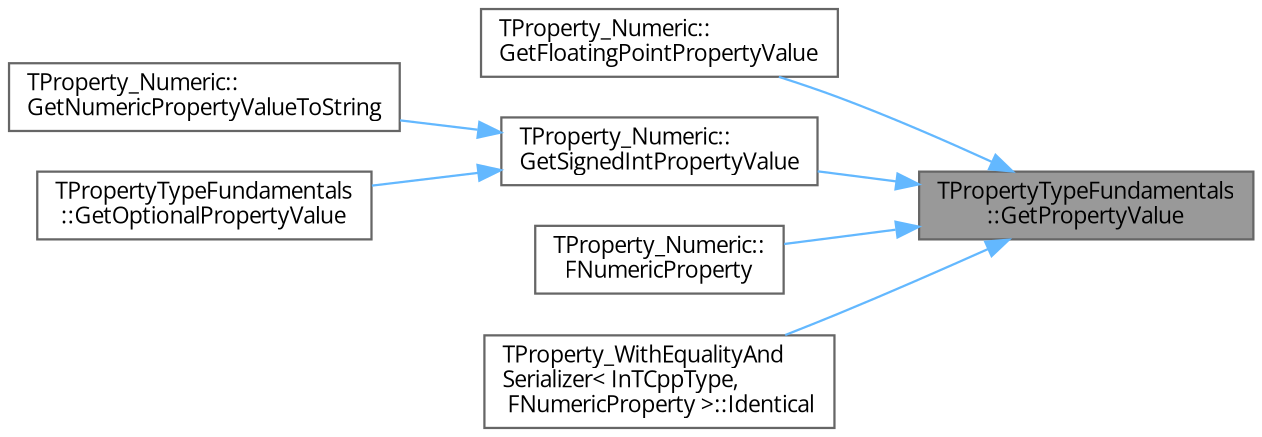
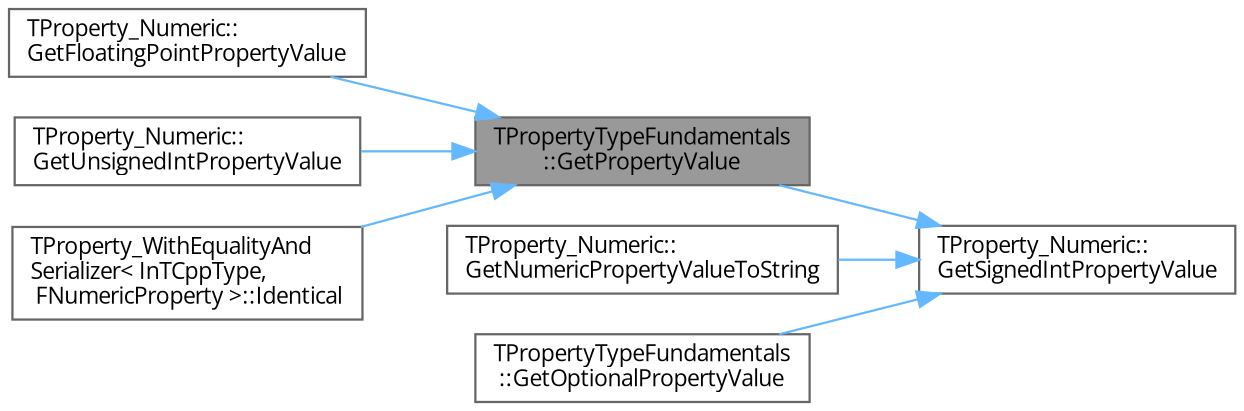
(857, 176) -> (849, 203)
(659, 260) -> (187, 151)
